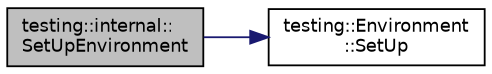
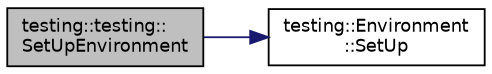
(105, 37) -> (105, 37)
